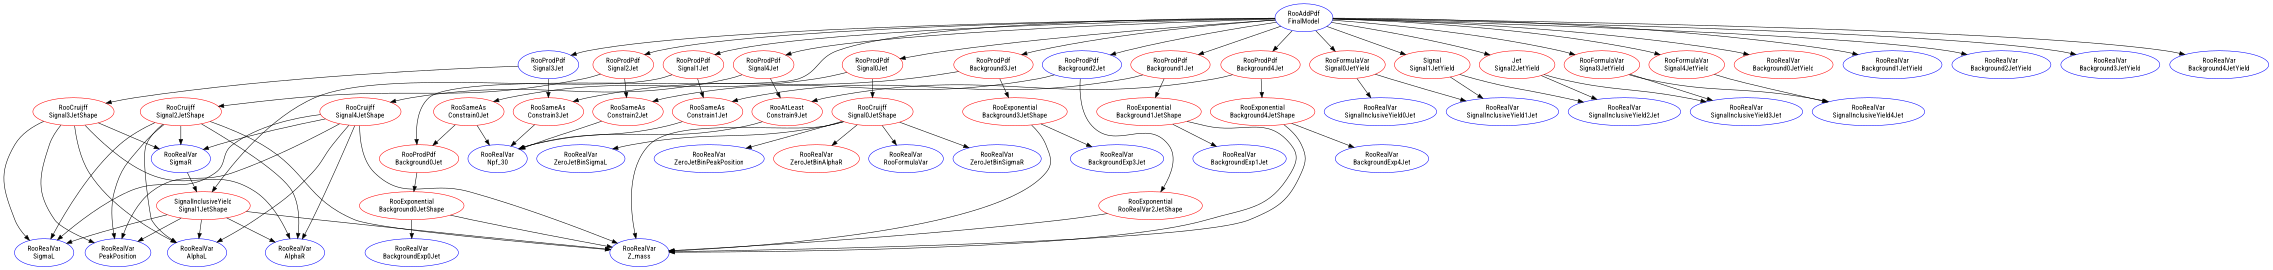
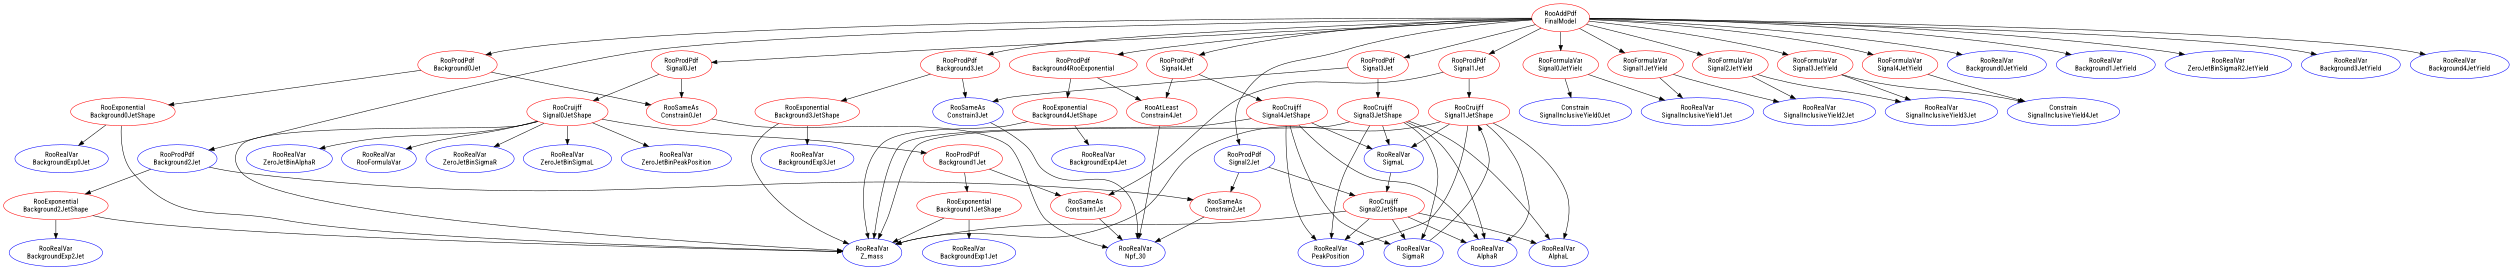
(1304, 18) -> (1561, 18)
(1242, 40) -> (753, 136)
(548, 65) -> (1378, 65)
(623, 65) -> (1244, 159)
(1260, 65) -> (1073, 65)
(1432, 65) -> (1646, 65)
(1517, 65) -> (1730, 65)
(1784, 65) -> (1997, 65)
(2001, 65) -> (2228, 65)
(548, 112) -> (968, 112)
(787, 112) -> (1162, 112)
(1380, 112) -> (1575, 112)
(1868, 112) -> (2063, 112)
none -> (1217, 128)
(446, 133) -> (568, 88)
(816, 159) -> (289, 159)
(95, 170) -> (1390, 178)
(297, 189) -> none
(203, 206) -> (1469, 112)
(1151, 206) -> (56, 206)
none -> (56, 253)
